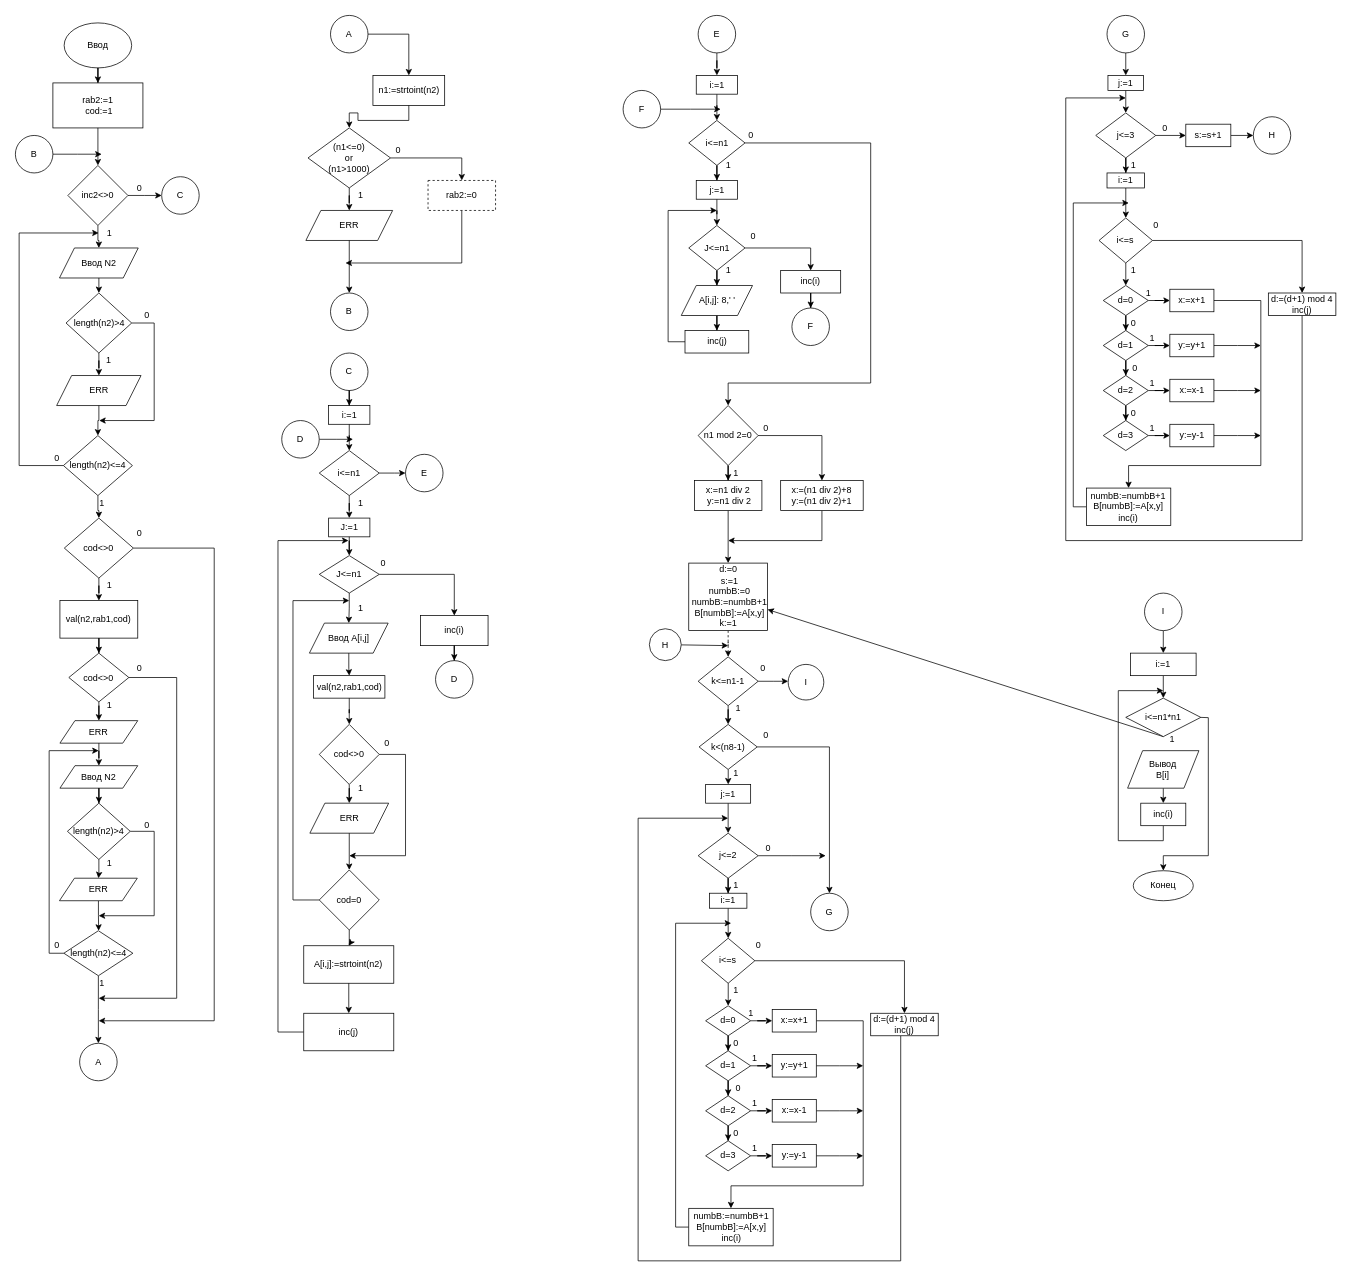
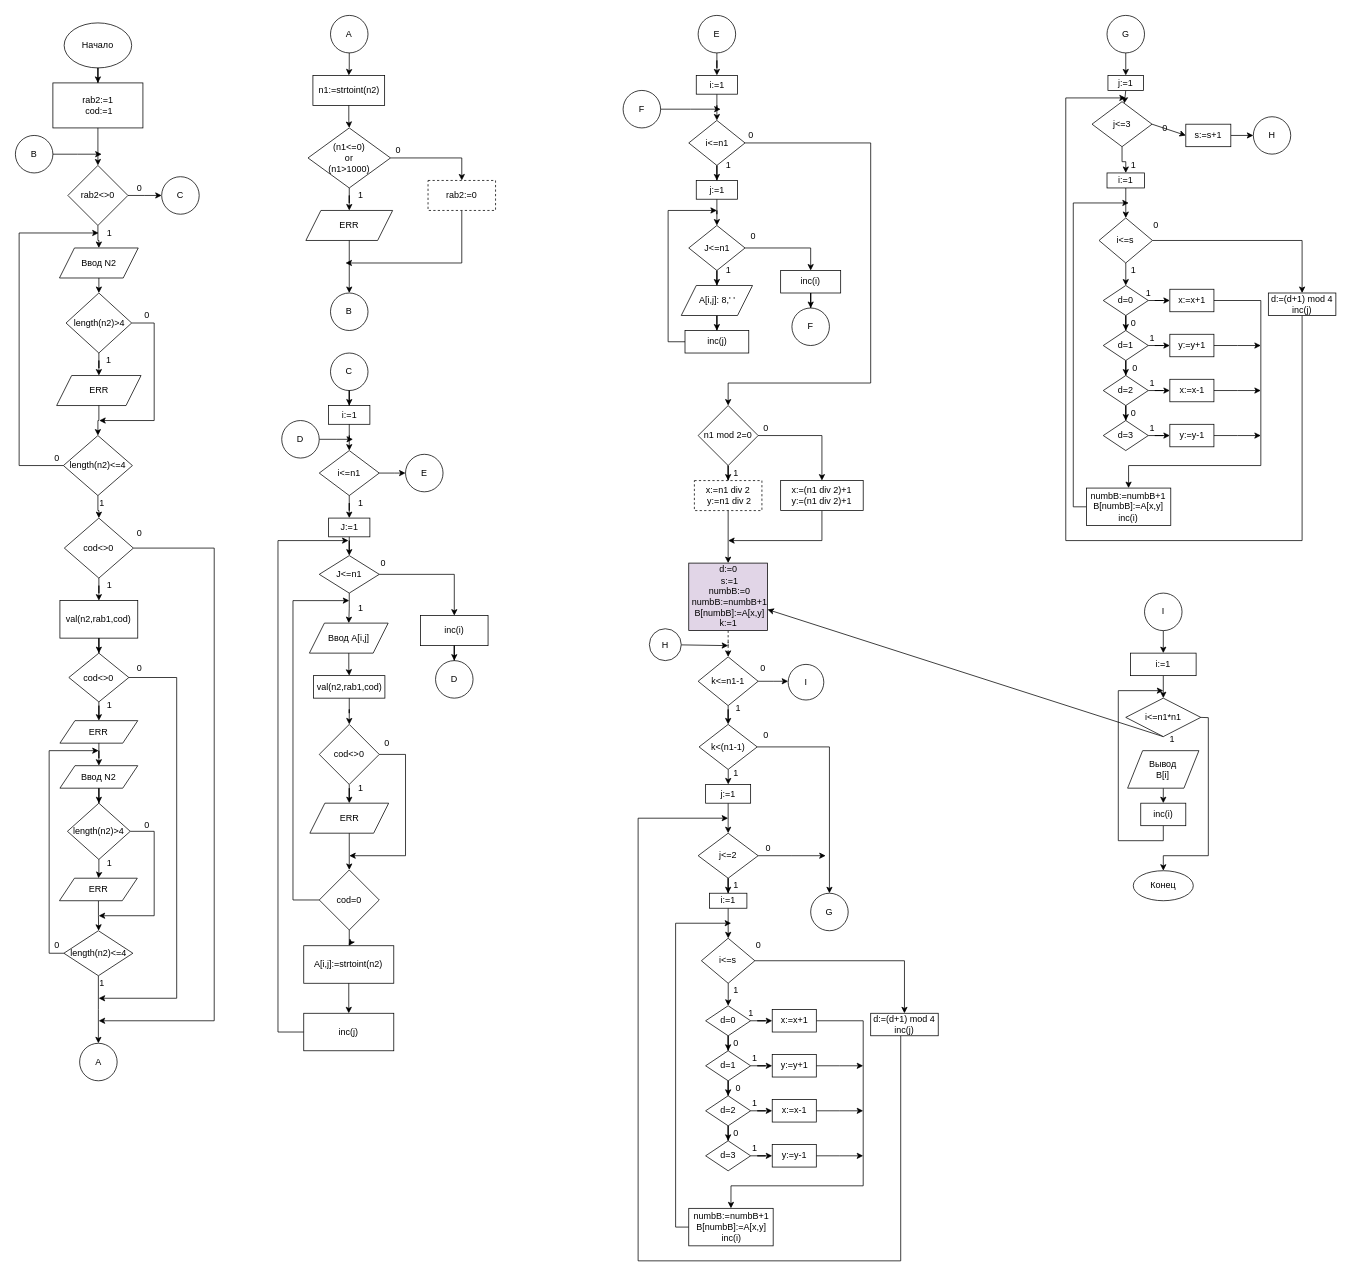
(98, 45) -> (98, 45)
(409, 90) -> (349, 90)
(1125, 135) -> (1122, 124)
(98, 195) -> (98, 195)
(728, 495) -> (728, 495)
(822, 495) -> (822, 495)
(728, 597) -> (728, 597)
(728, 747) -> (728, 747)
